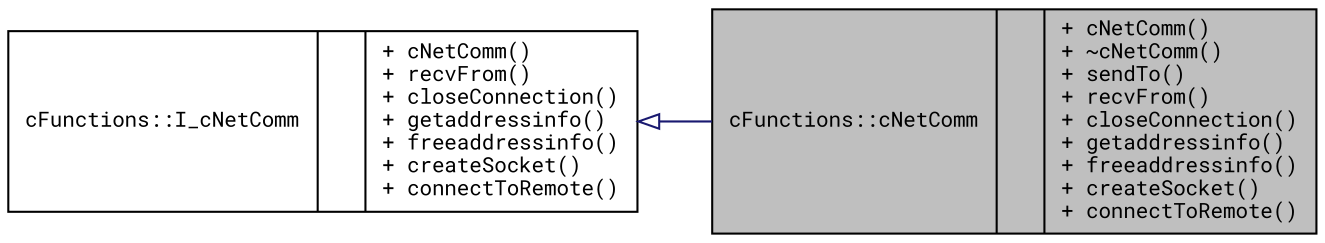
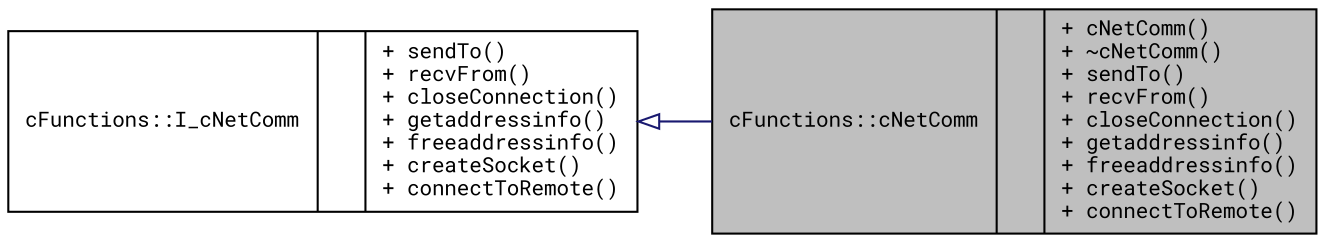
(458, 52) -> (445, 52)
